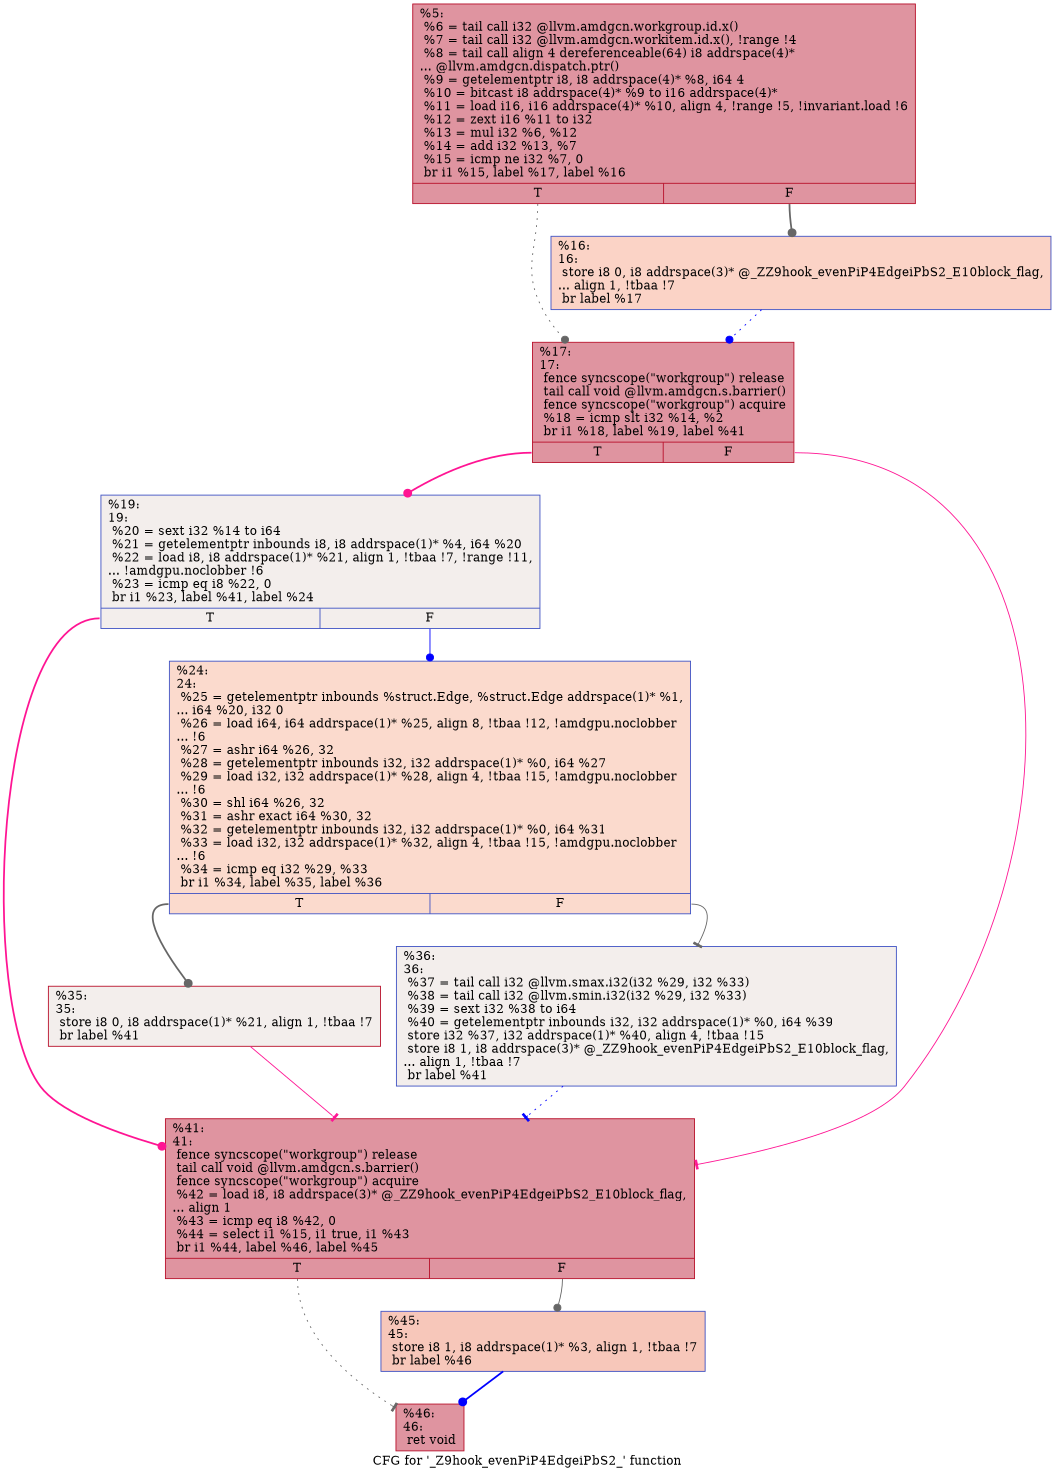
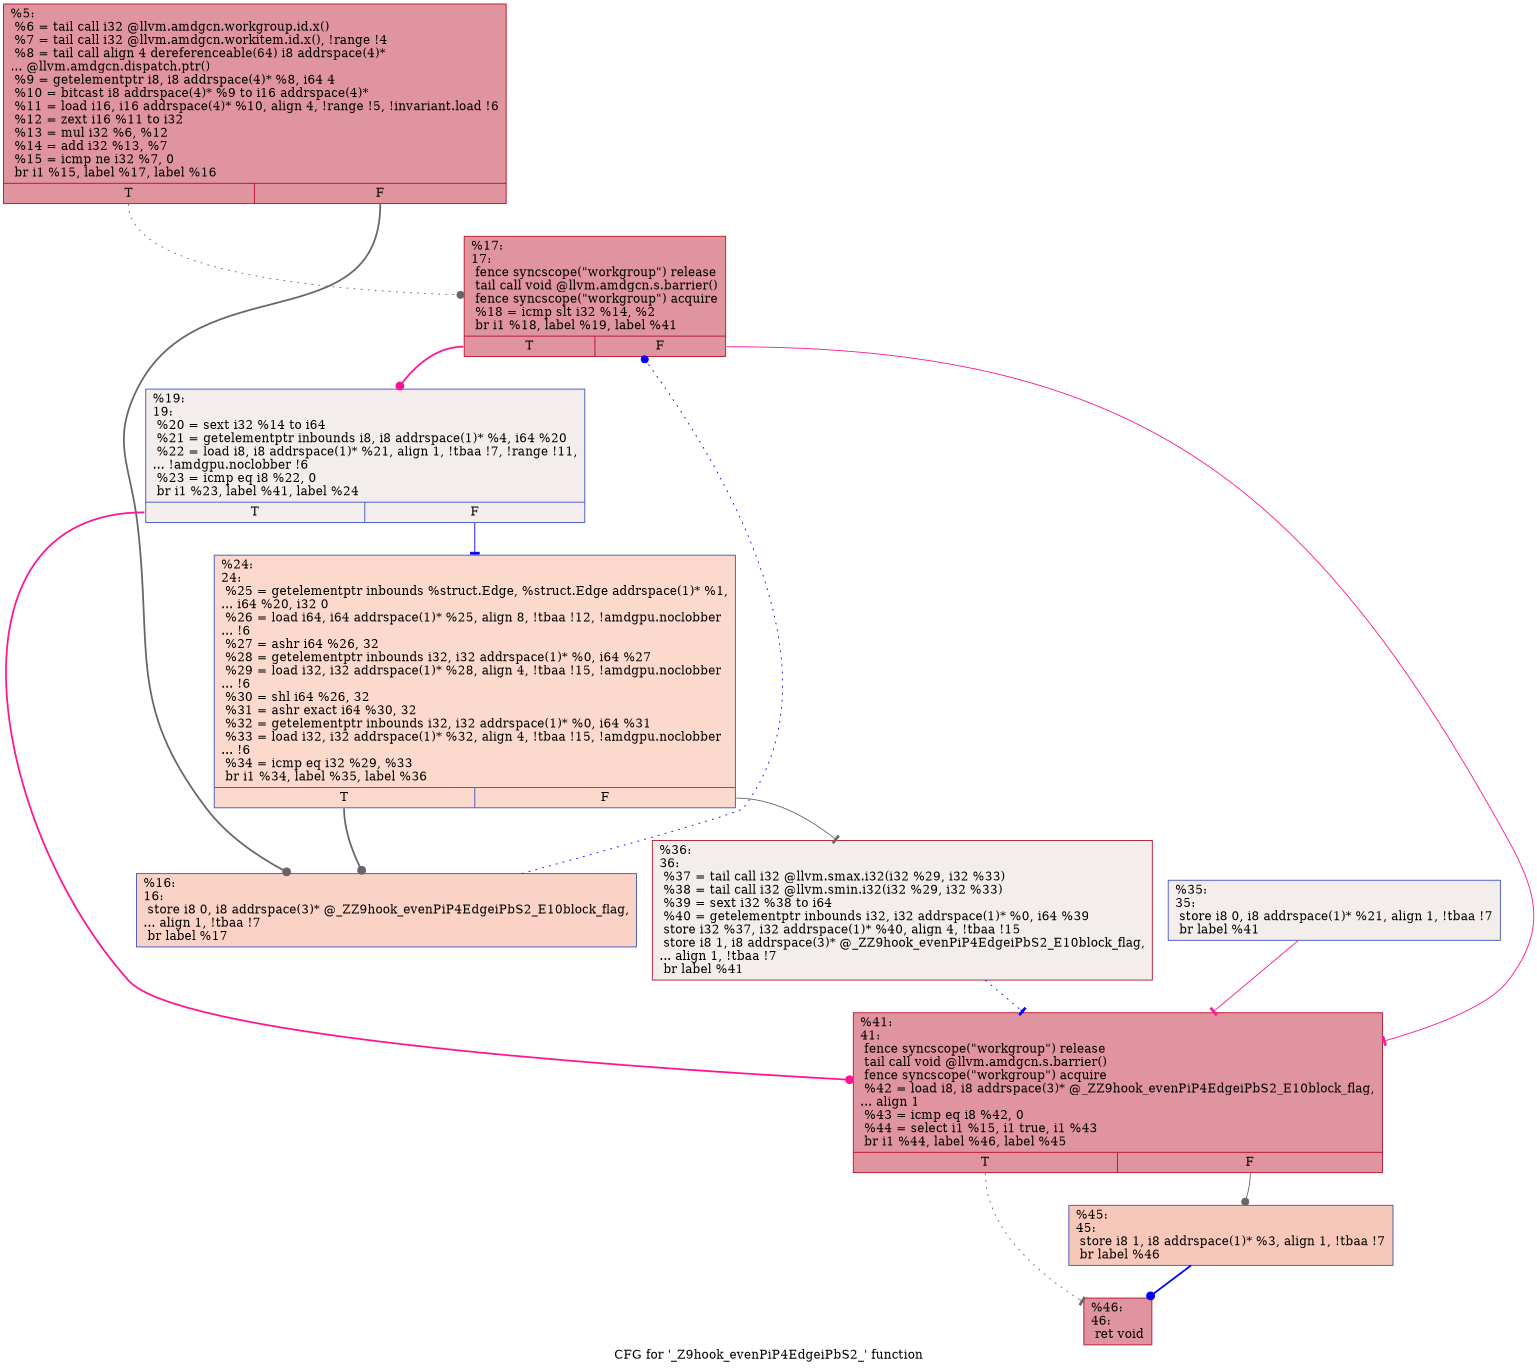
(430, 641) -> (475, 537)
(160, 940) -> (349, 839)
(214, 1016) -> (1334, 910)
(646, 1016) -> (902, 910)
